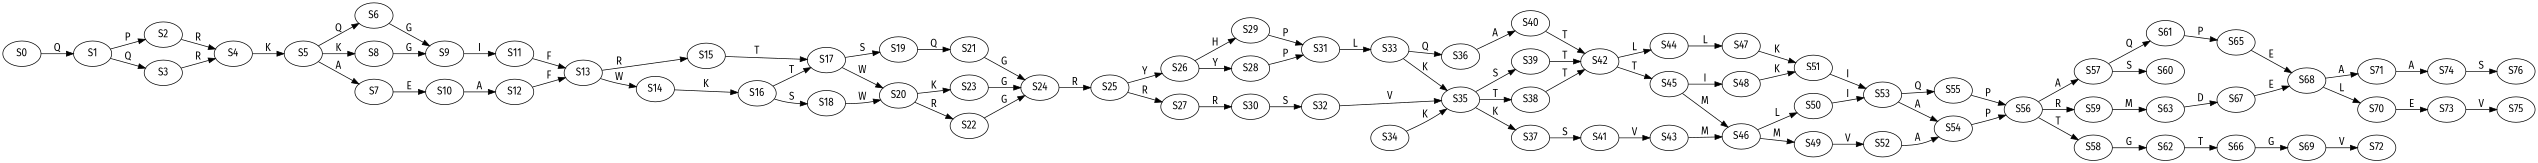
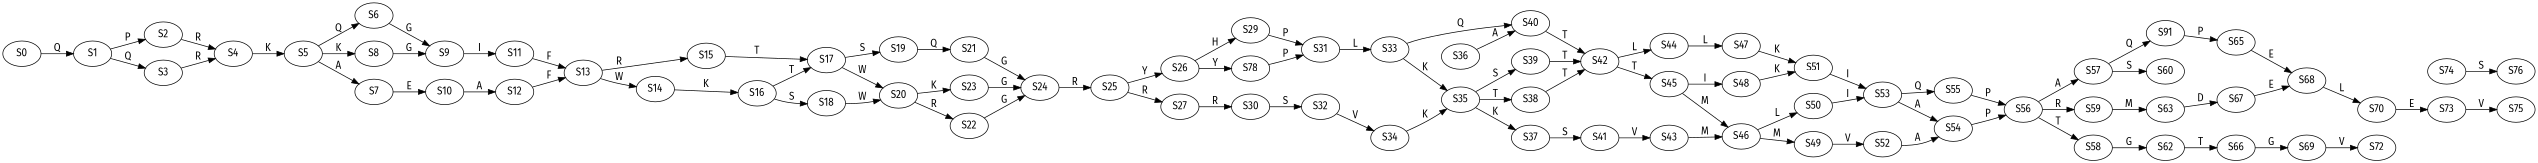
(2165, 33) -> (2165, 33)
(1422, 53) -> (1455, 32)
(1251, 69) -> (1251, 69)
(2377, 71) -> none
(1387, 103) -> (1352, 121)
